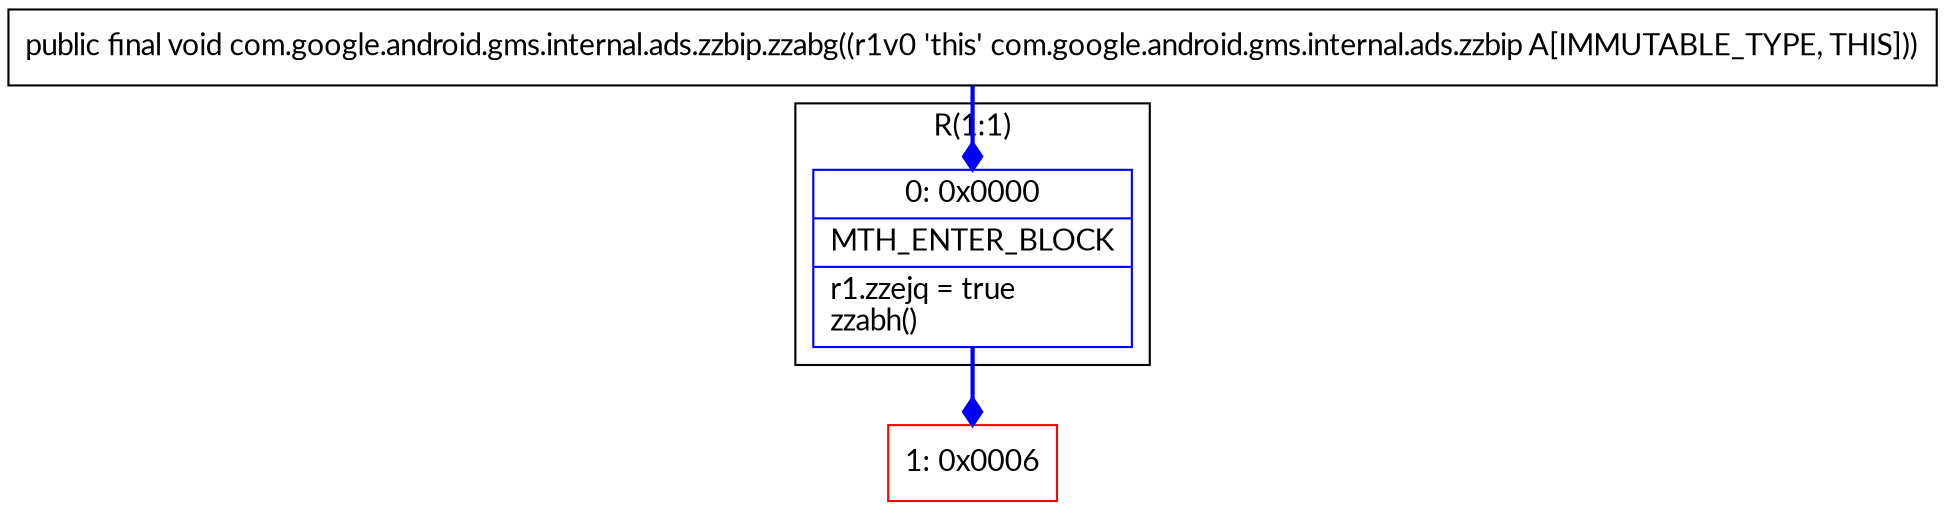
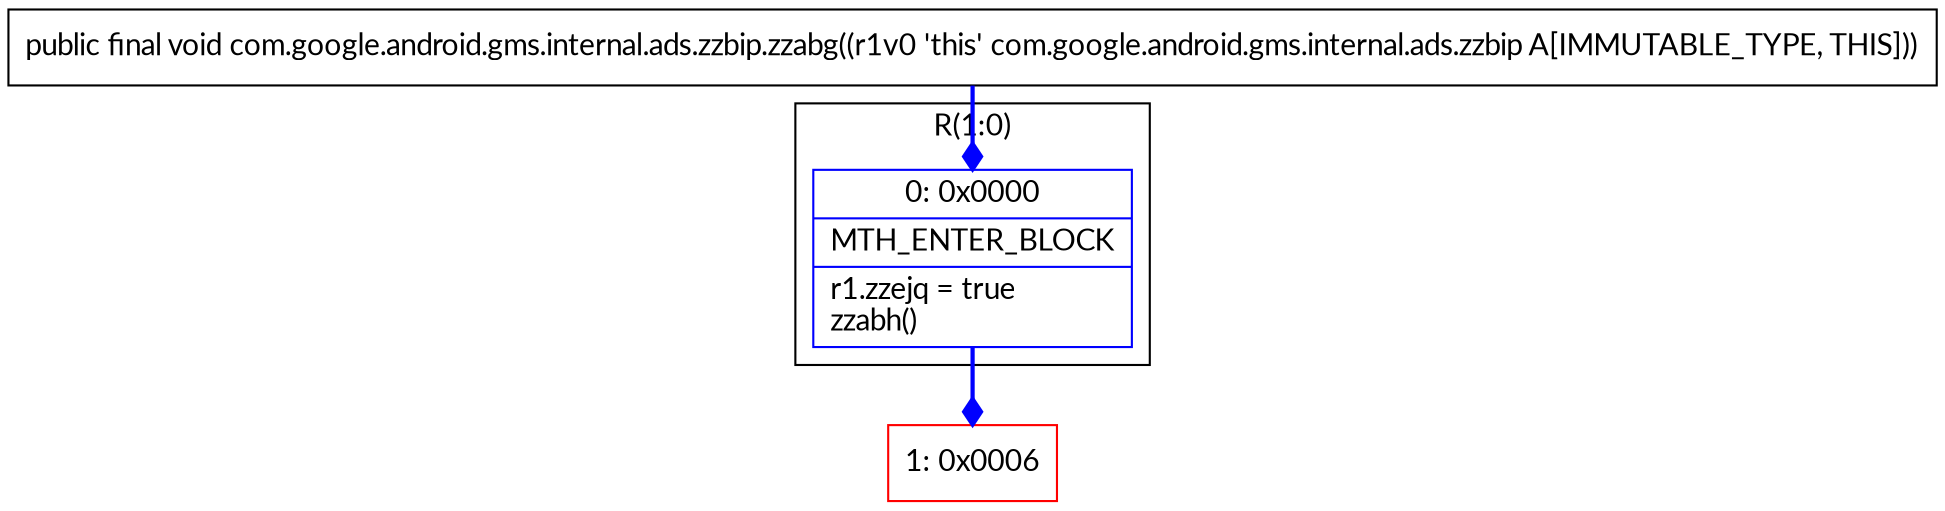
(973, 128) -> (973, 128)
